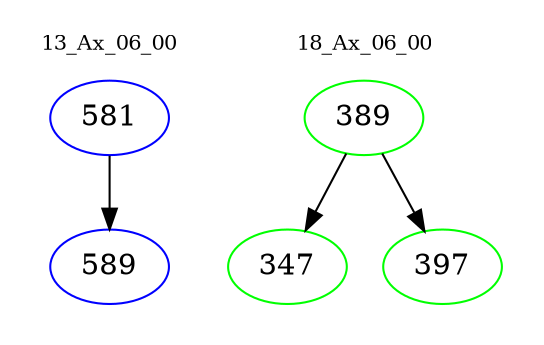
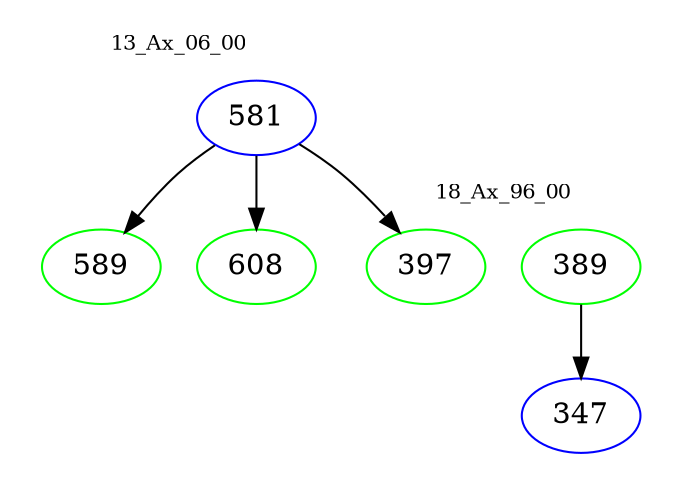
(365, 44) -> (504, 193)
(398, 183) -> (364, 194)
(110, 267) -> (101, 267)
none -> (256, 267)
(287, 267) -> (581, 416)
